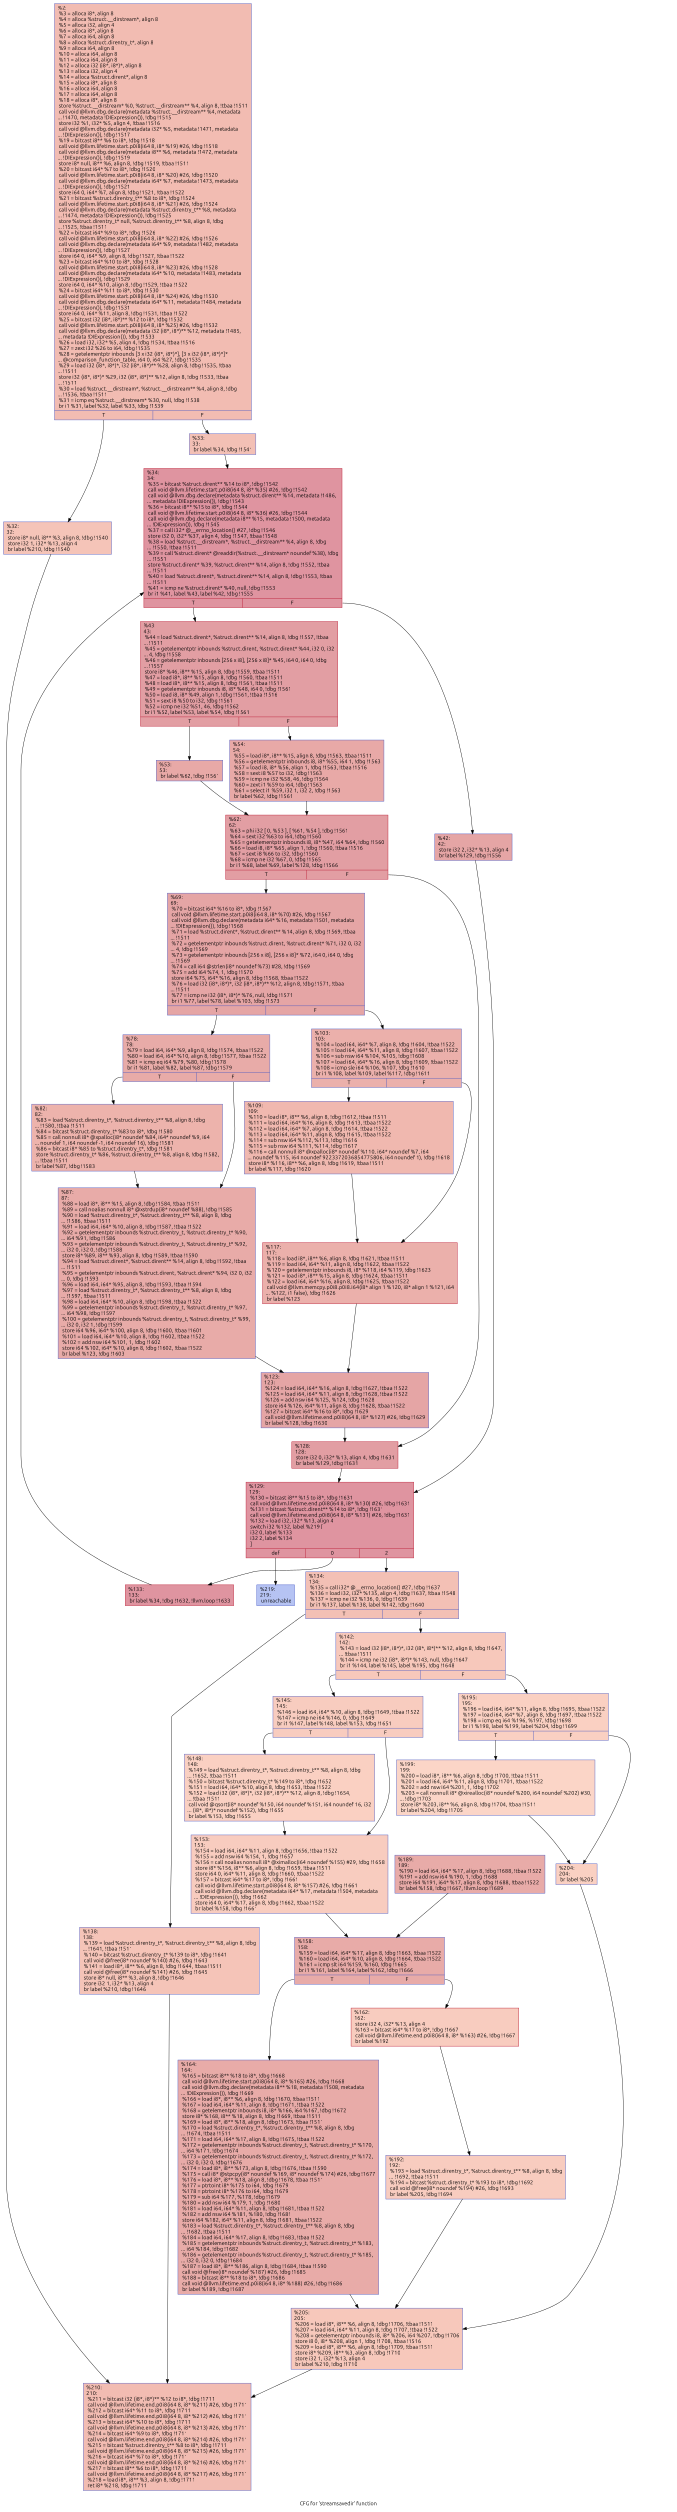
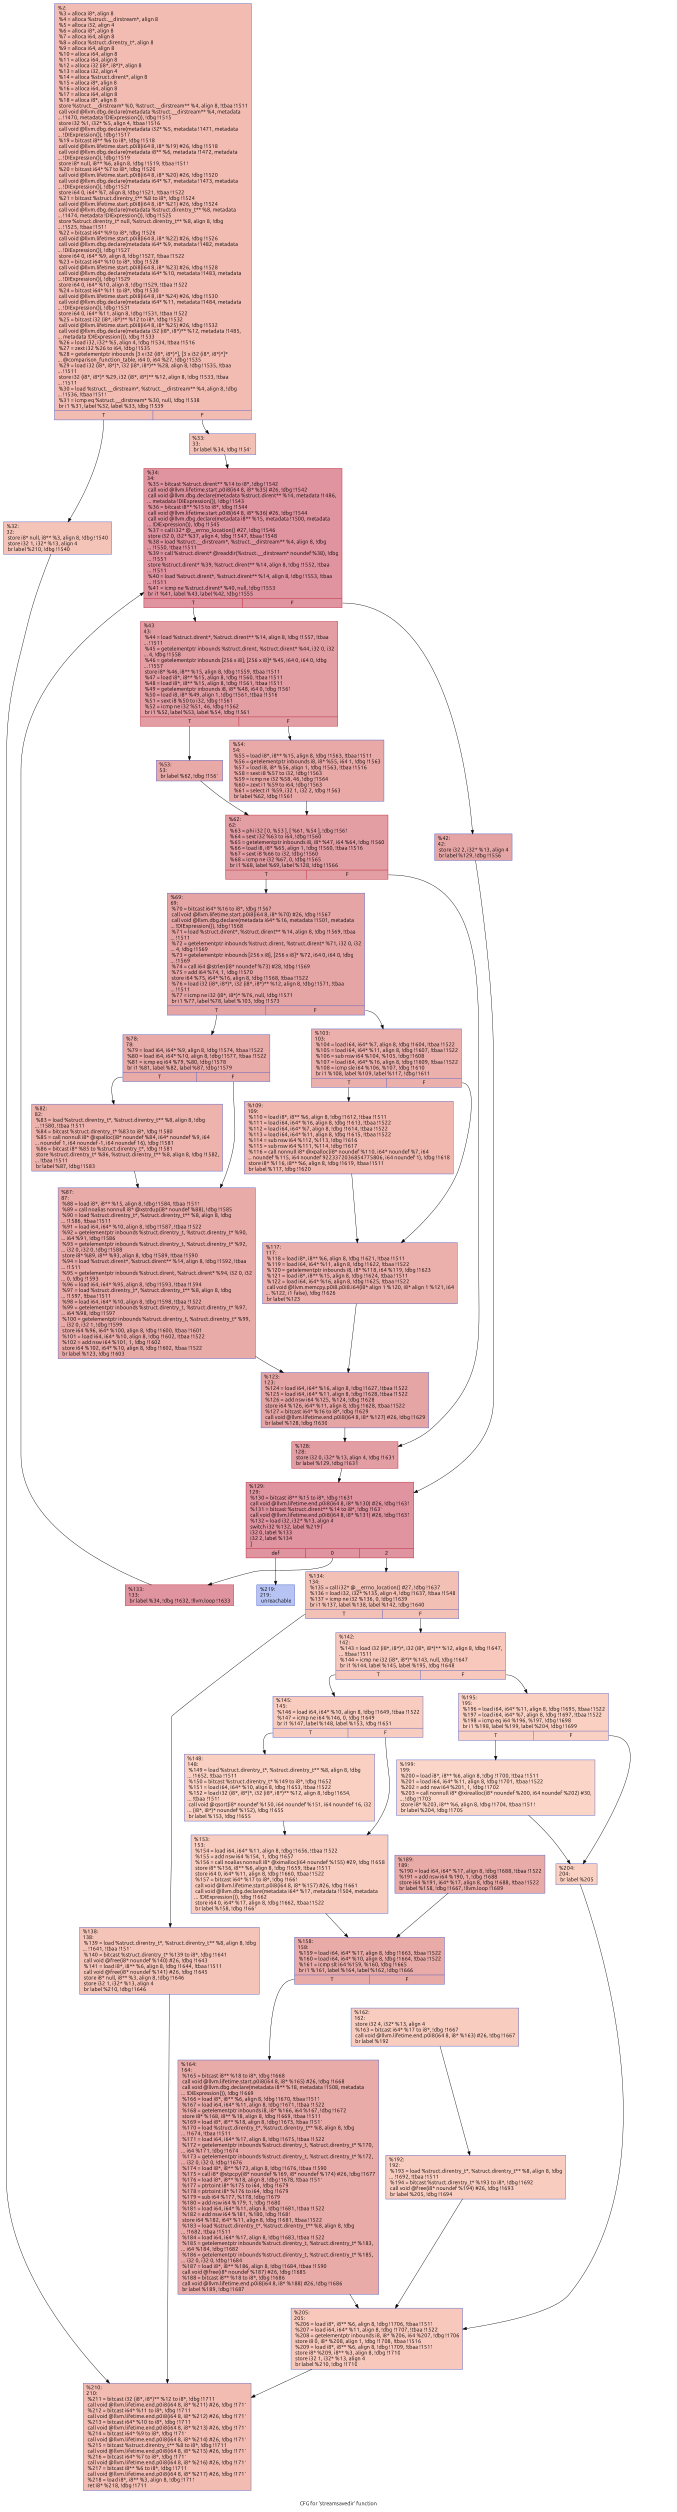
(360, 1273) -> (360, 1273)
(452, 1990) -> none
(435, 2027) -> (435, 2027)
